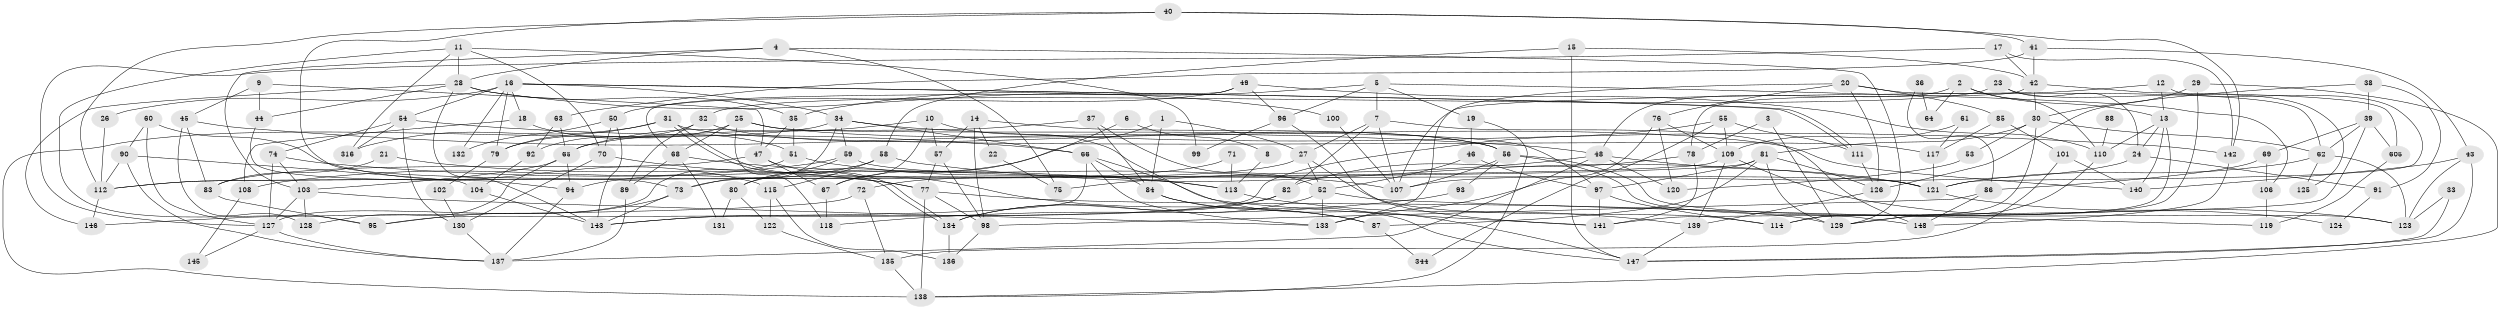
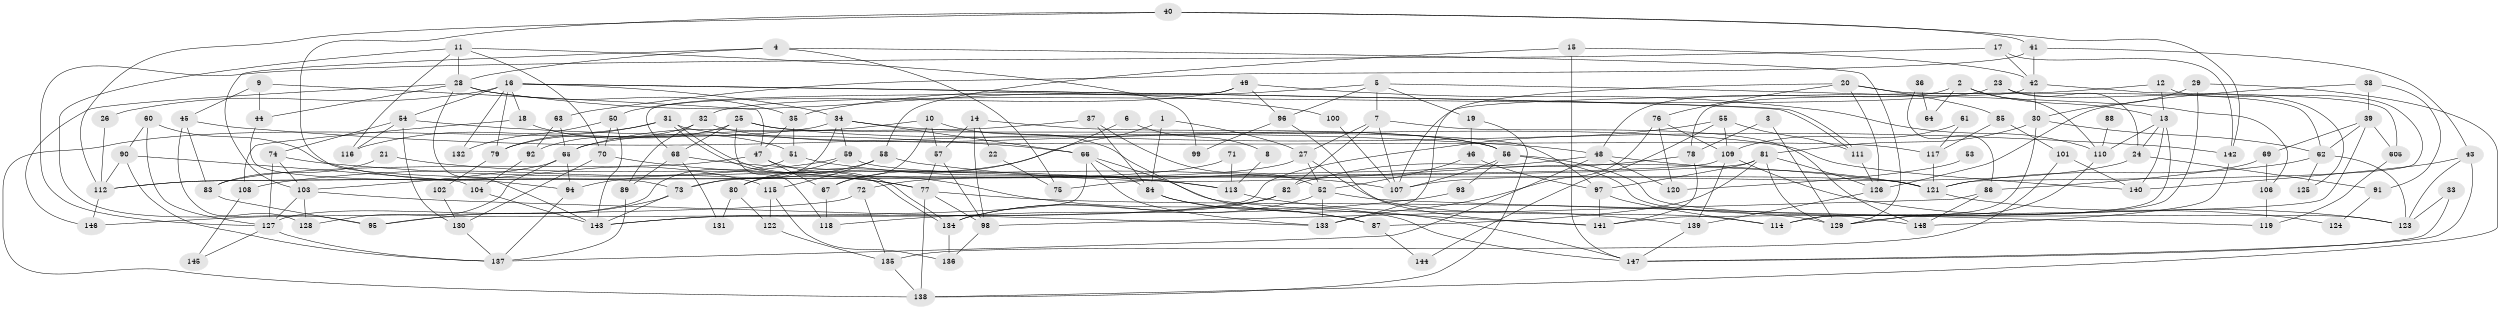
(1995, 141) -> none
(348, 155) -> (348, 155)
(1422, 262) -> (1422, 262)
